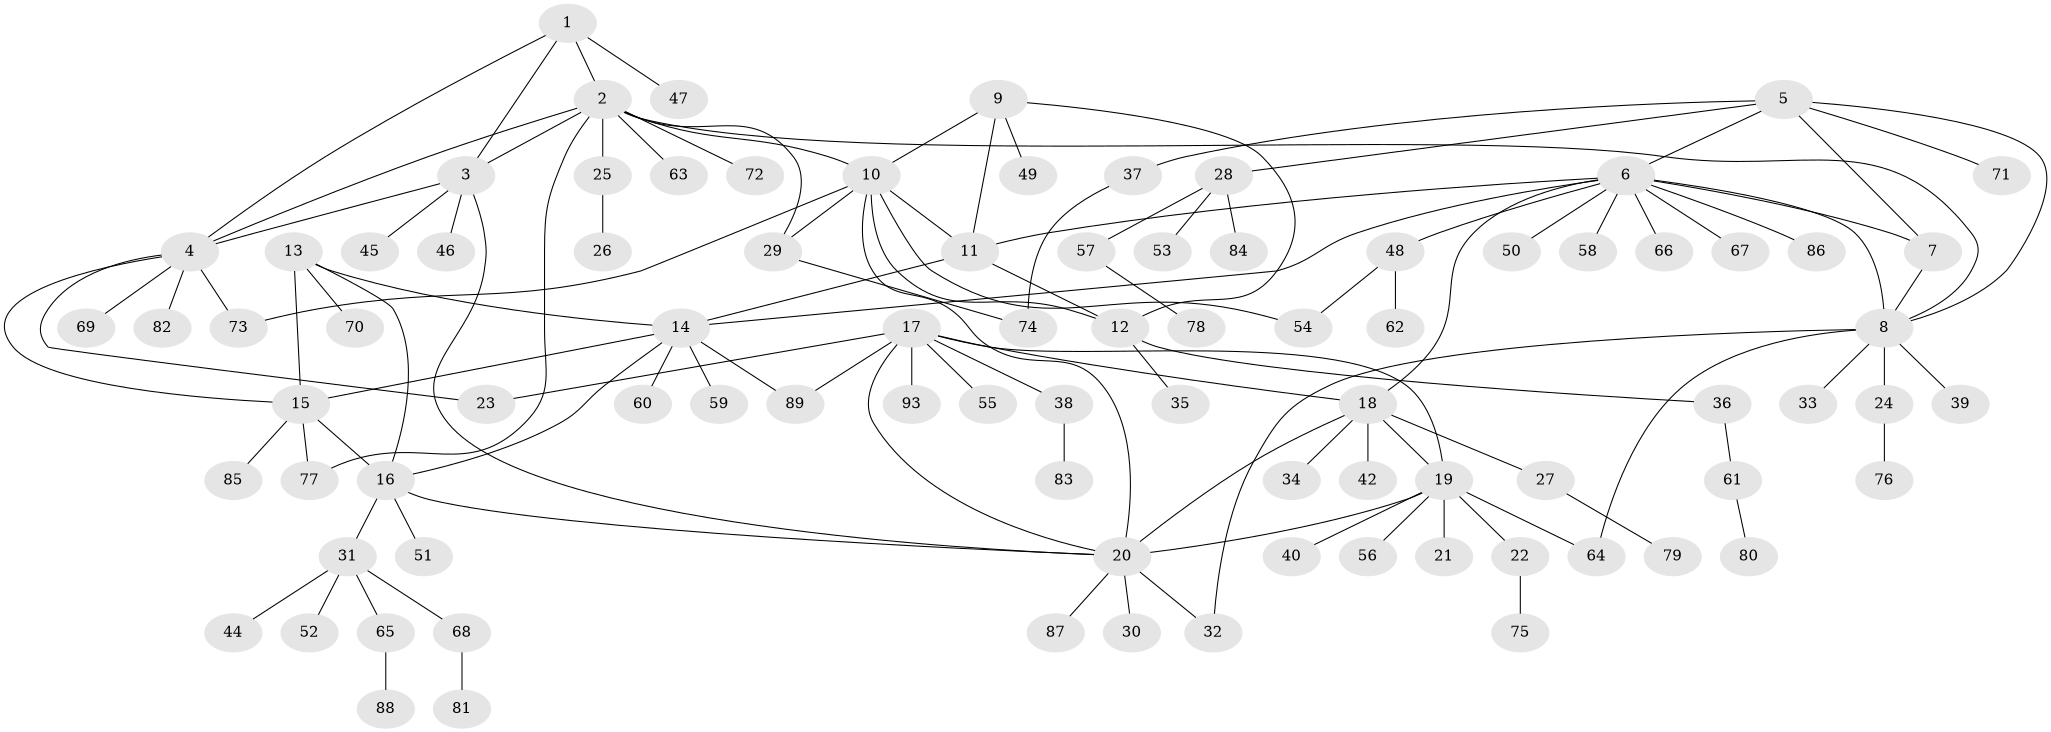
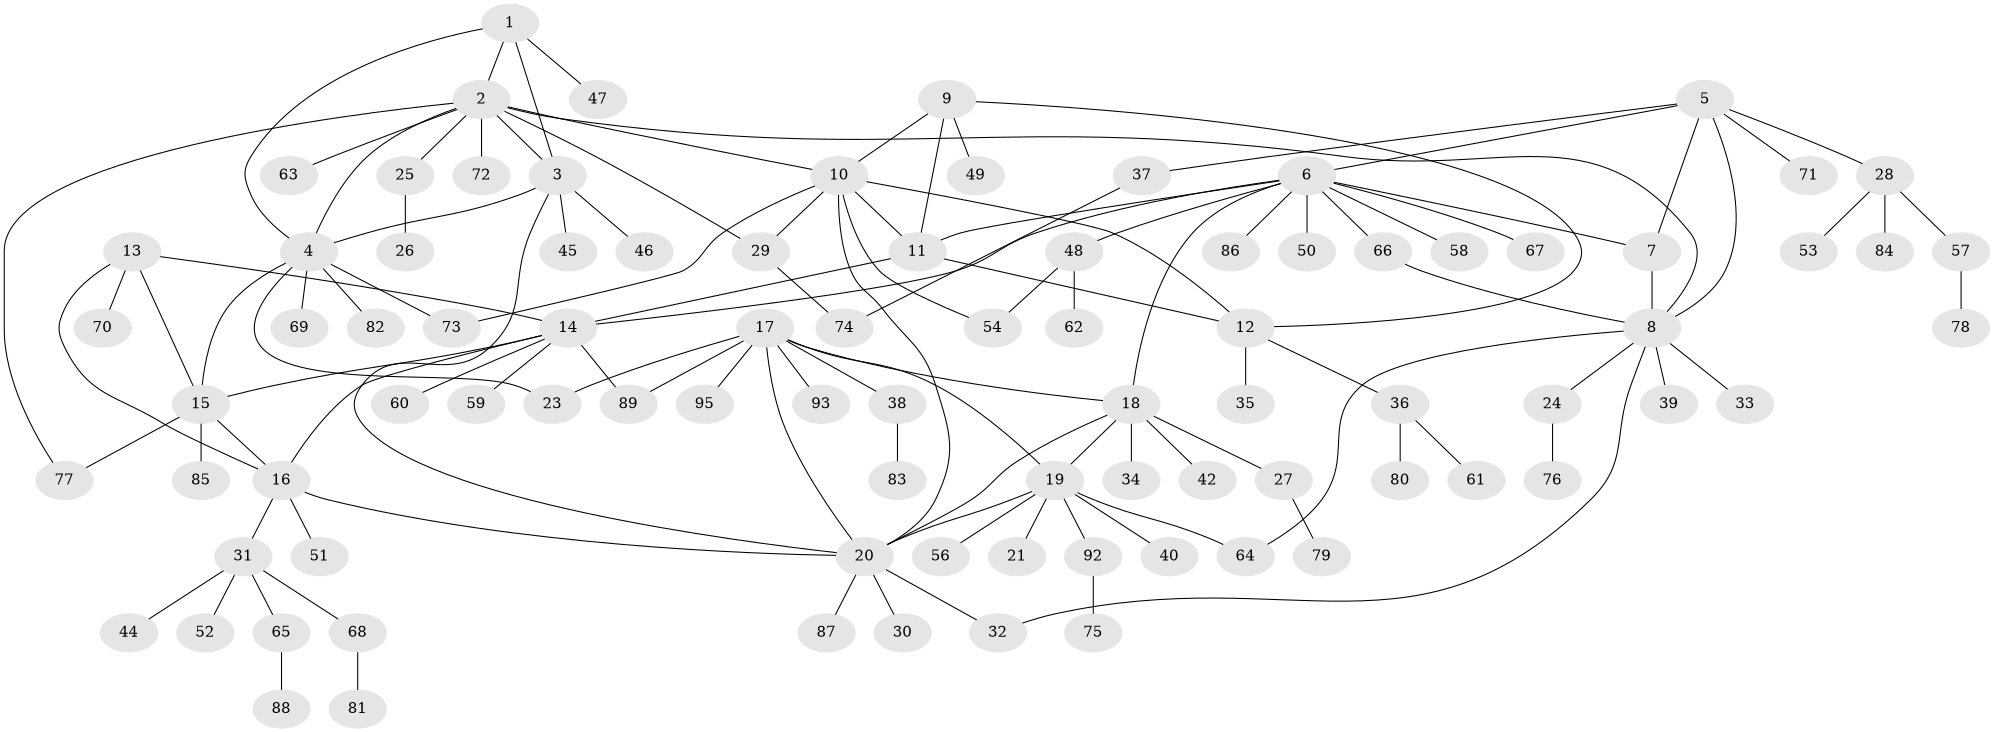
(1851, 230) -> (1502, 295)
(988, 404) -> (705, 404)
(1741, 518) -> (1400, 442)
(1520, 557) -> (1093, 557)
